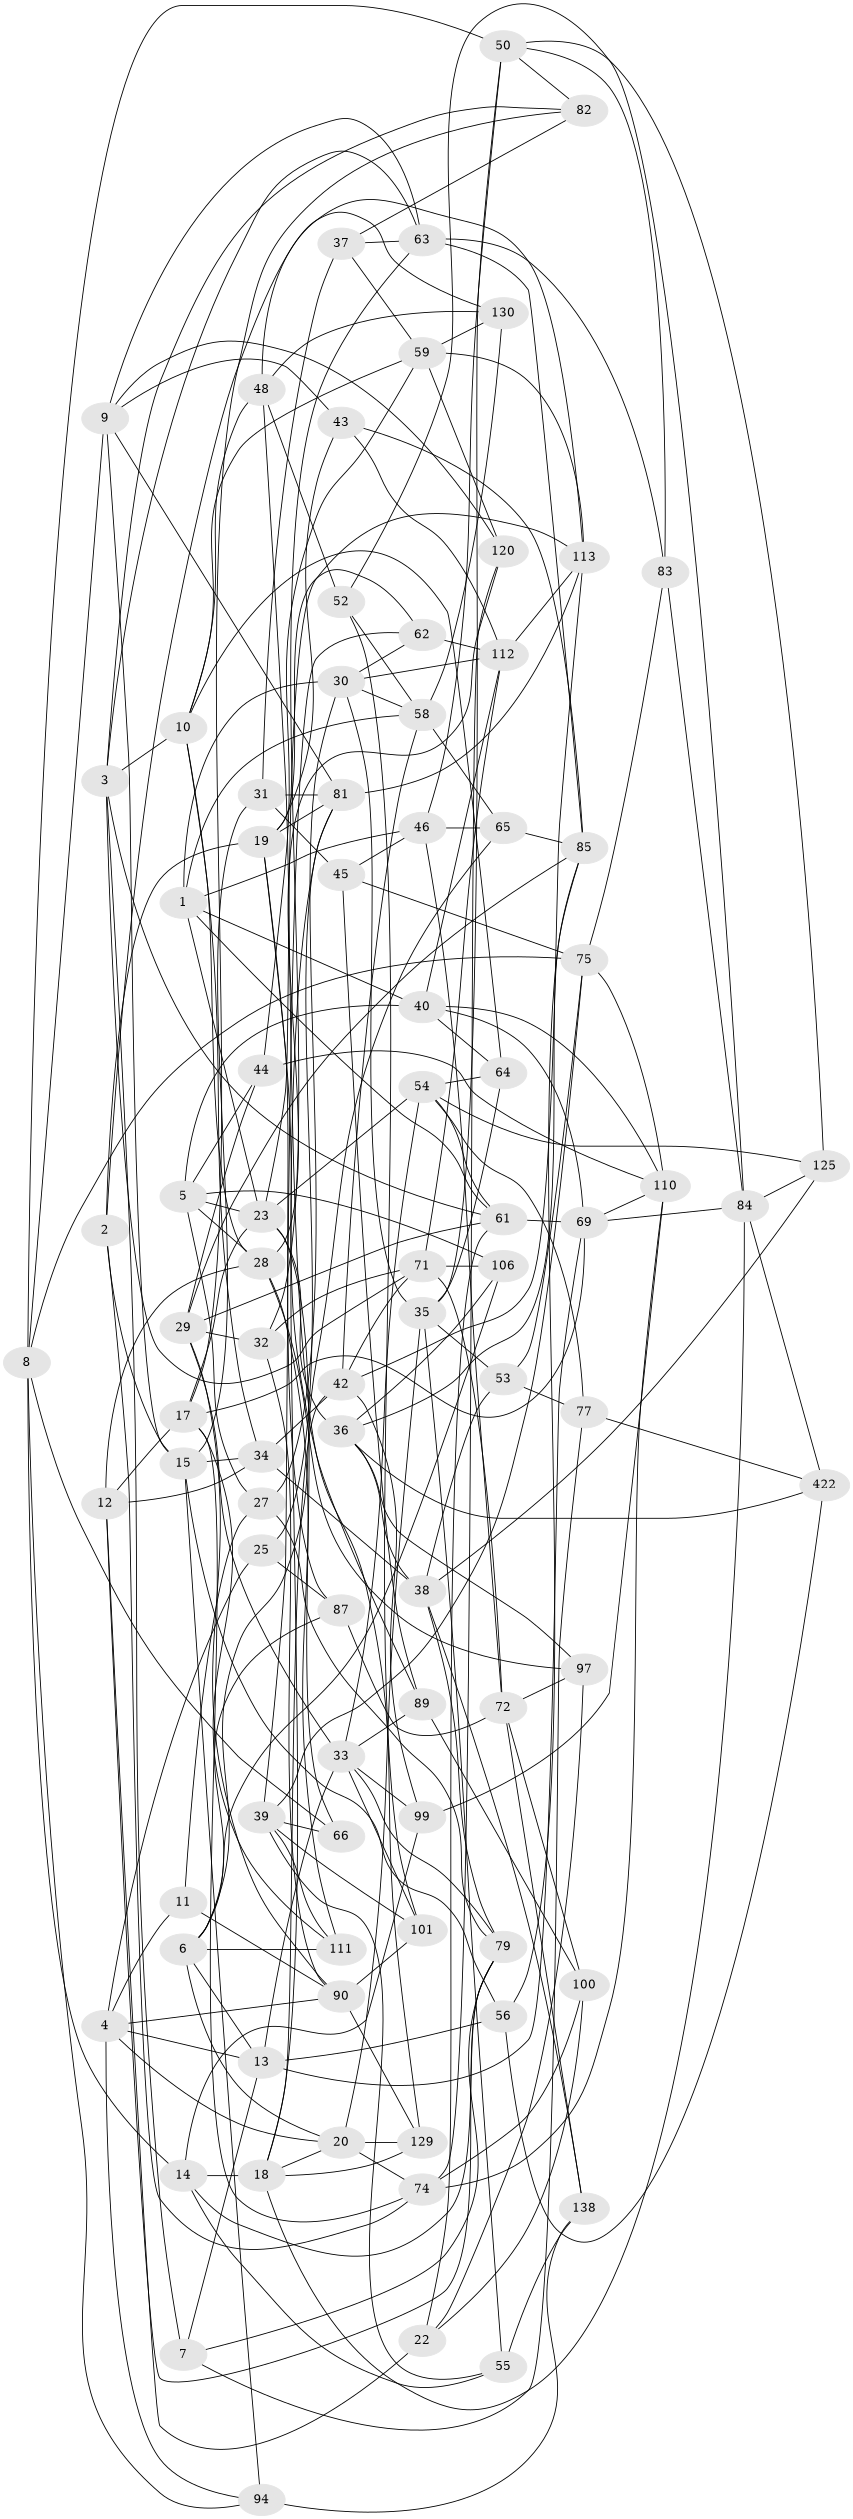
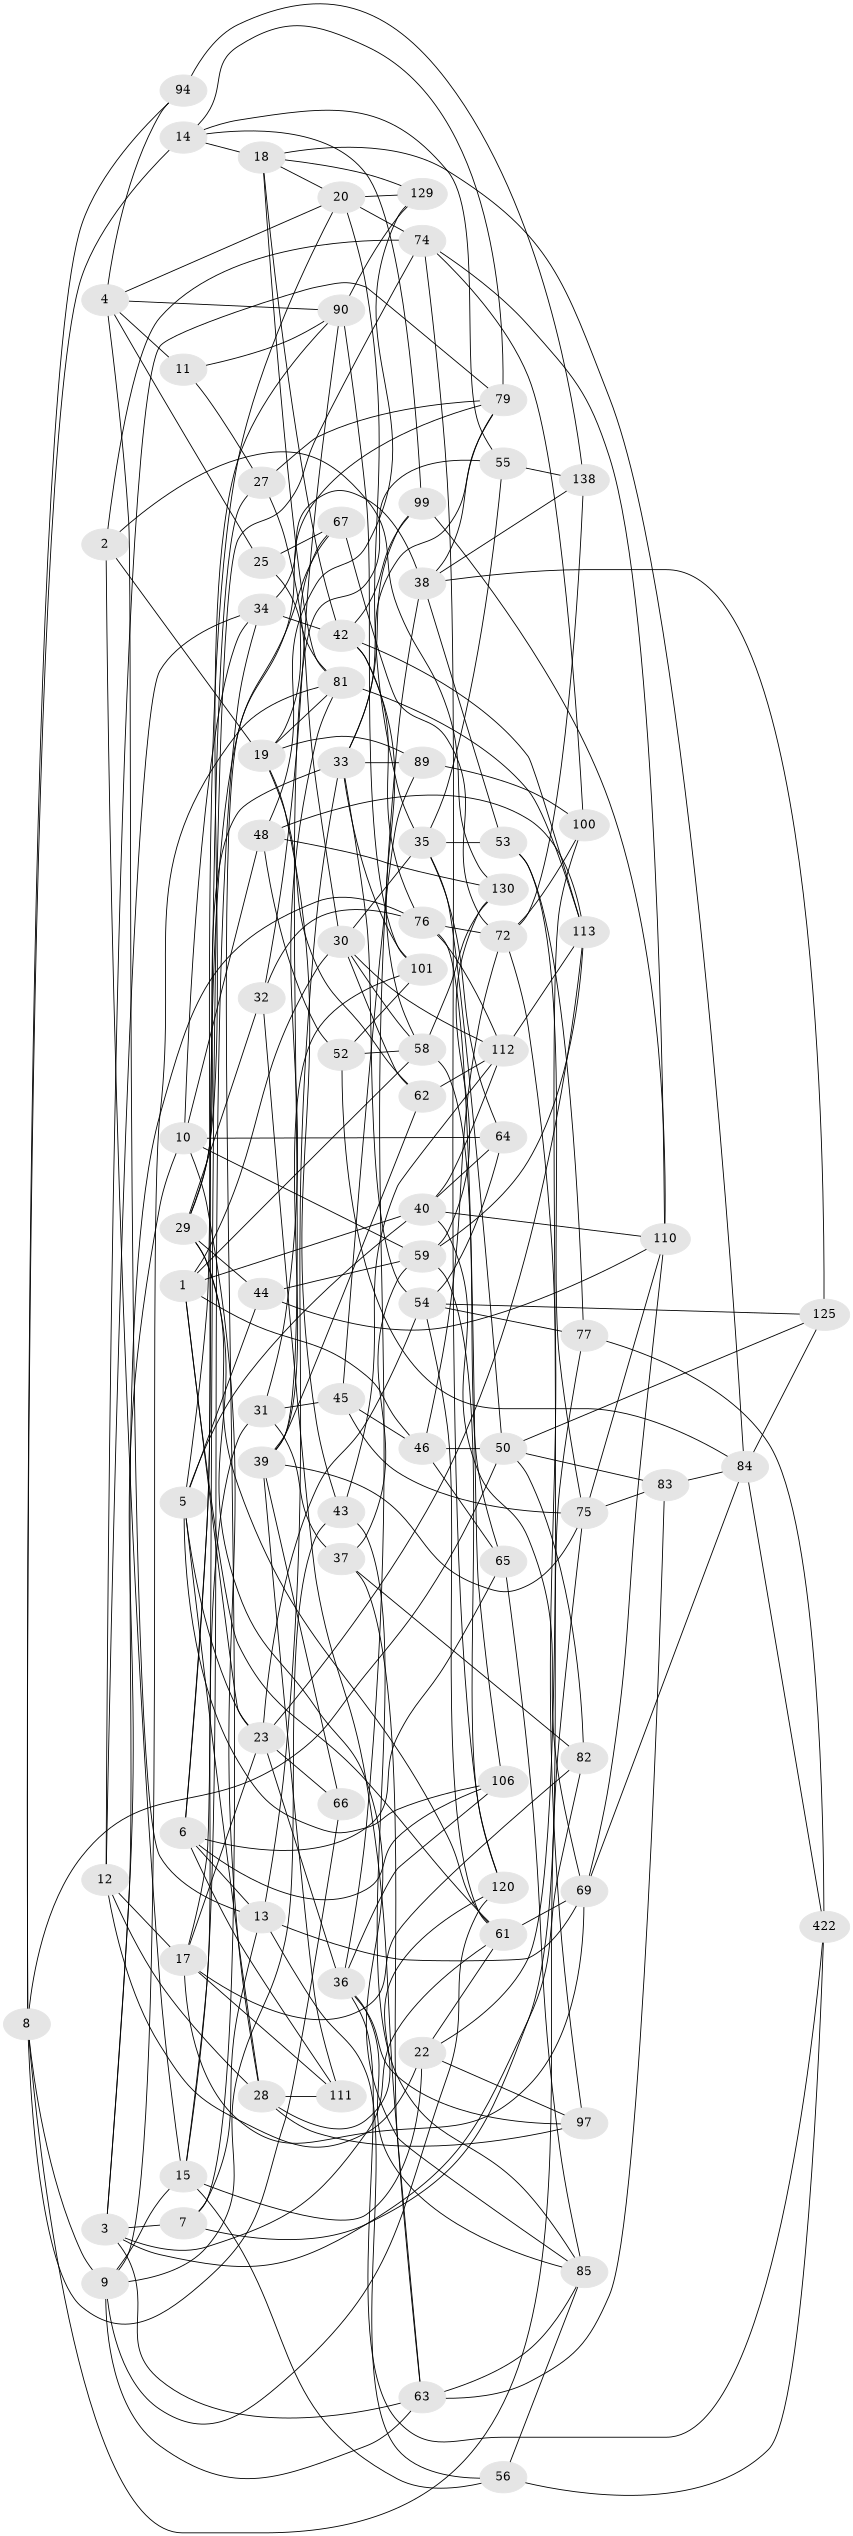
(422, 1266) -> (422, 923)
(341, 1610) -> (341, 523)
(220, 1982) -> (363, 2216)
